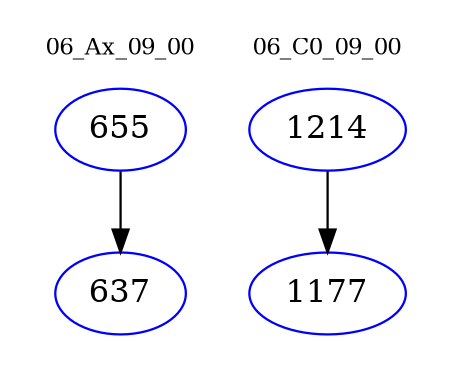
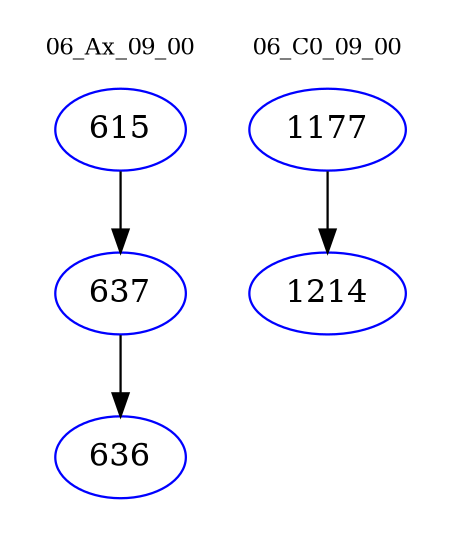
(121, 130) -> (121, 130)
(328, 200) -> (328, 200)
none -> (121, 457)
